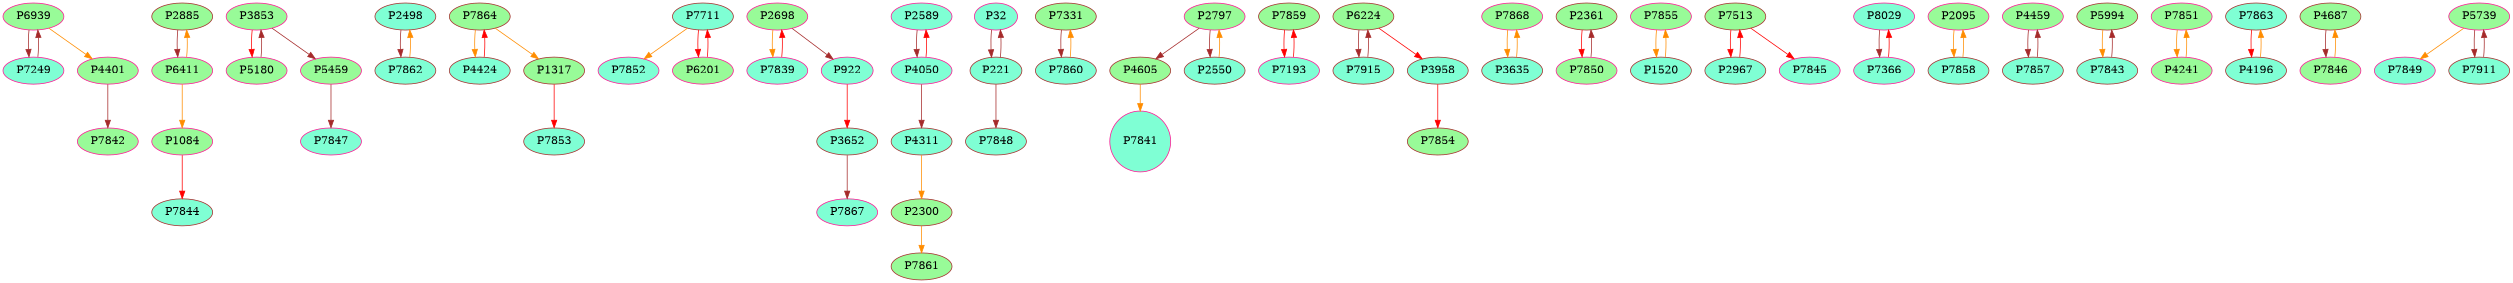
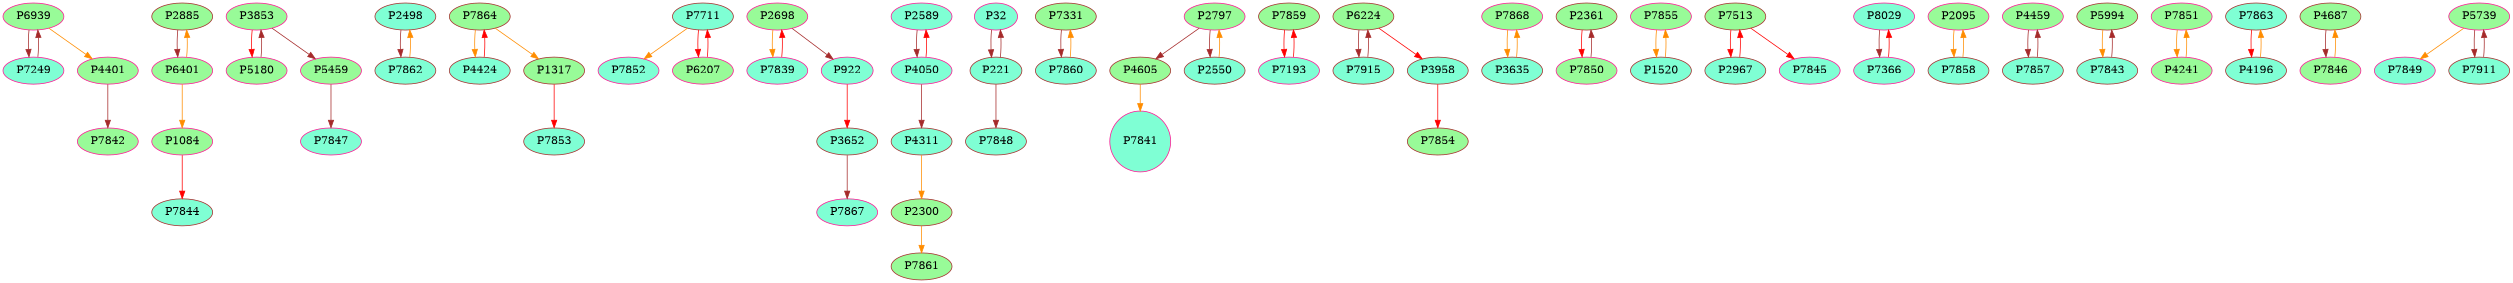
(182, 71) -> (182, 71)
(703, 71) -> (703, 71)
